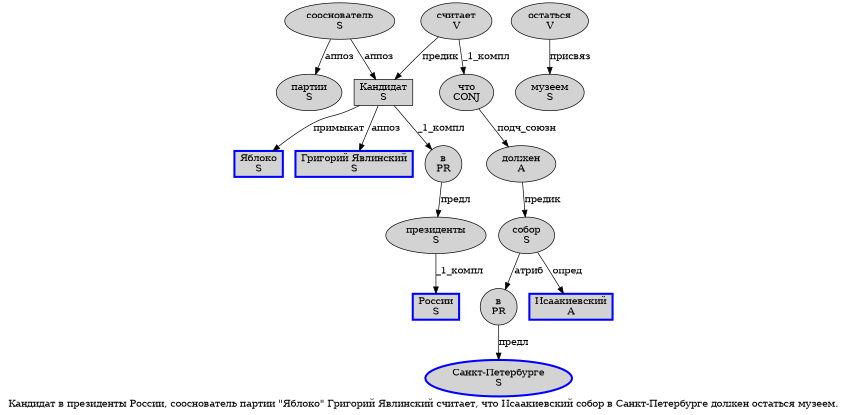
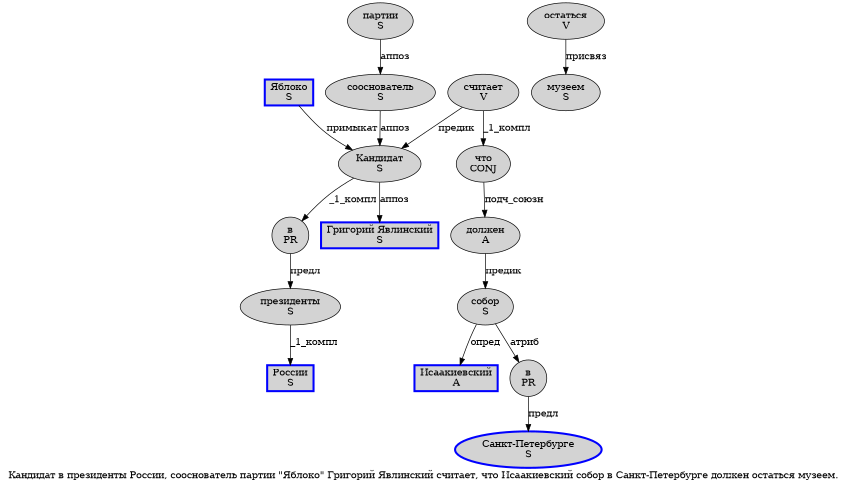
(324, 54) -> (380, 53)
(383, 92) -> (380, 164)
(317, 121) -> (321, 128)
